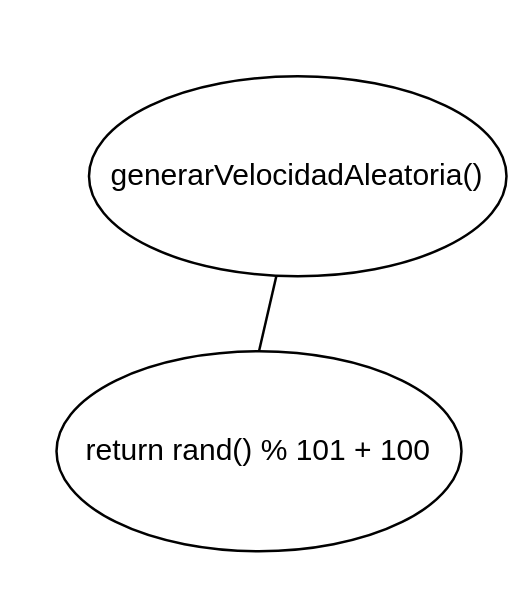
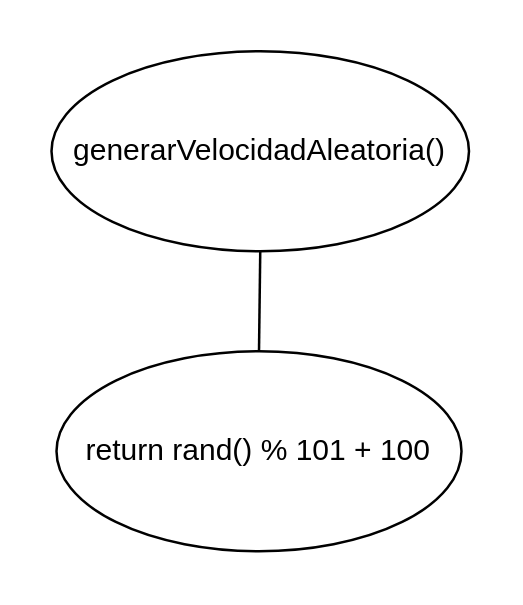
(298, 176) -> (260, 151)
